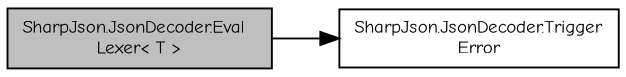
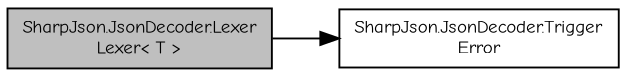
(140, 38) -> (140, 38)
